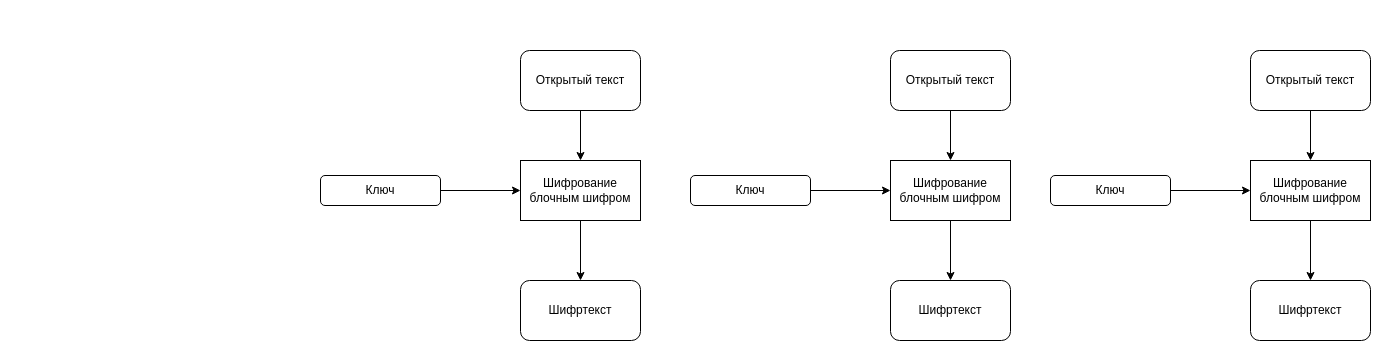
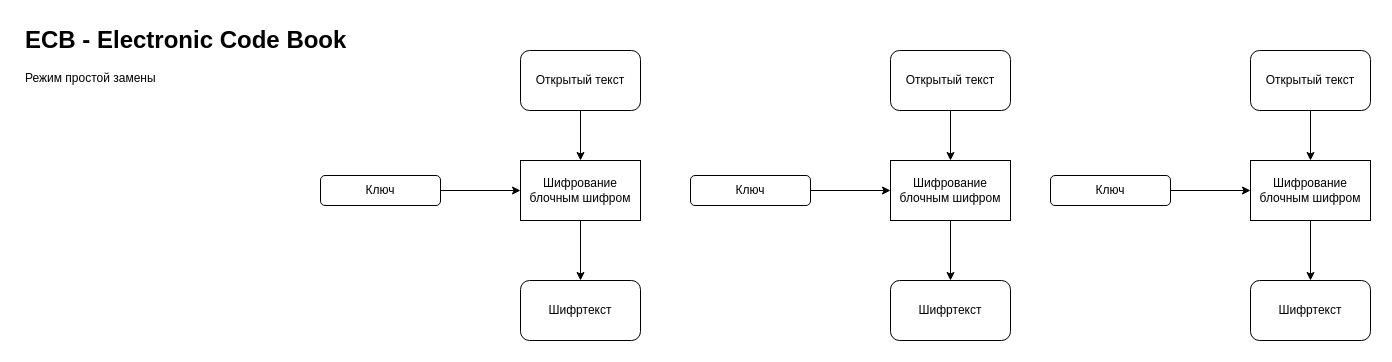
none -> (231, 81)
